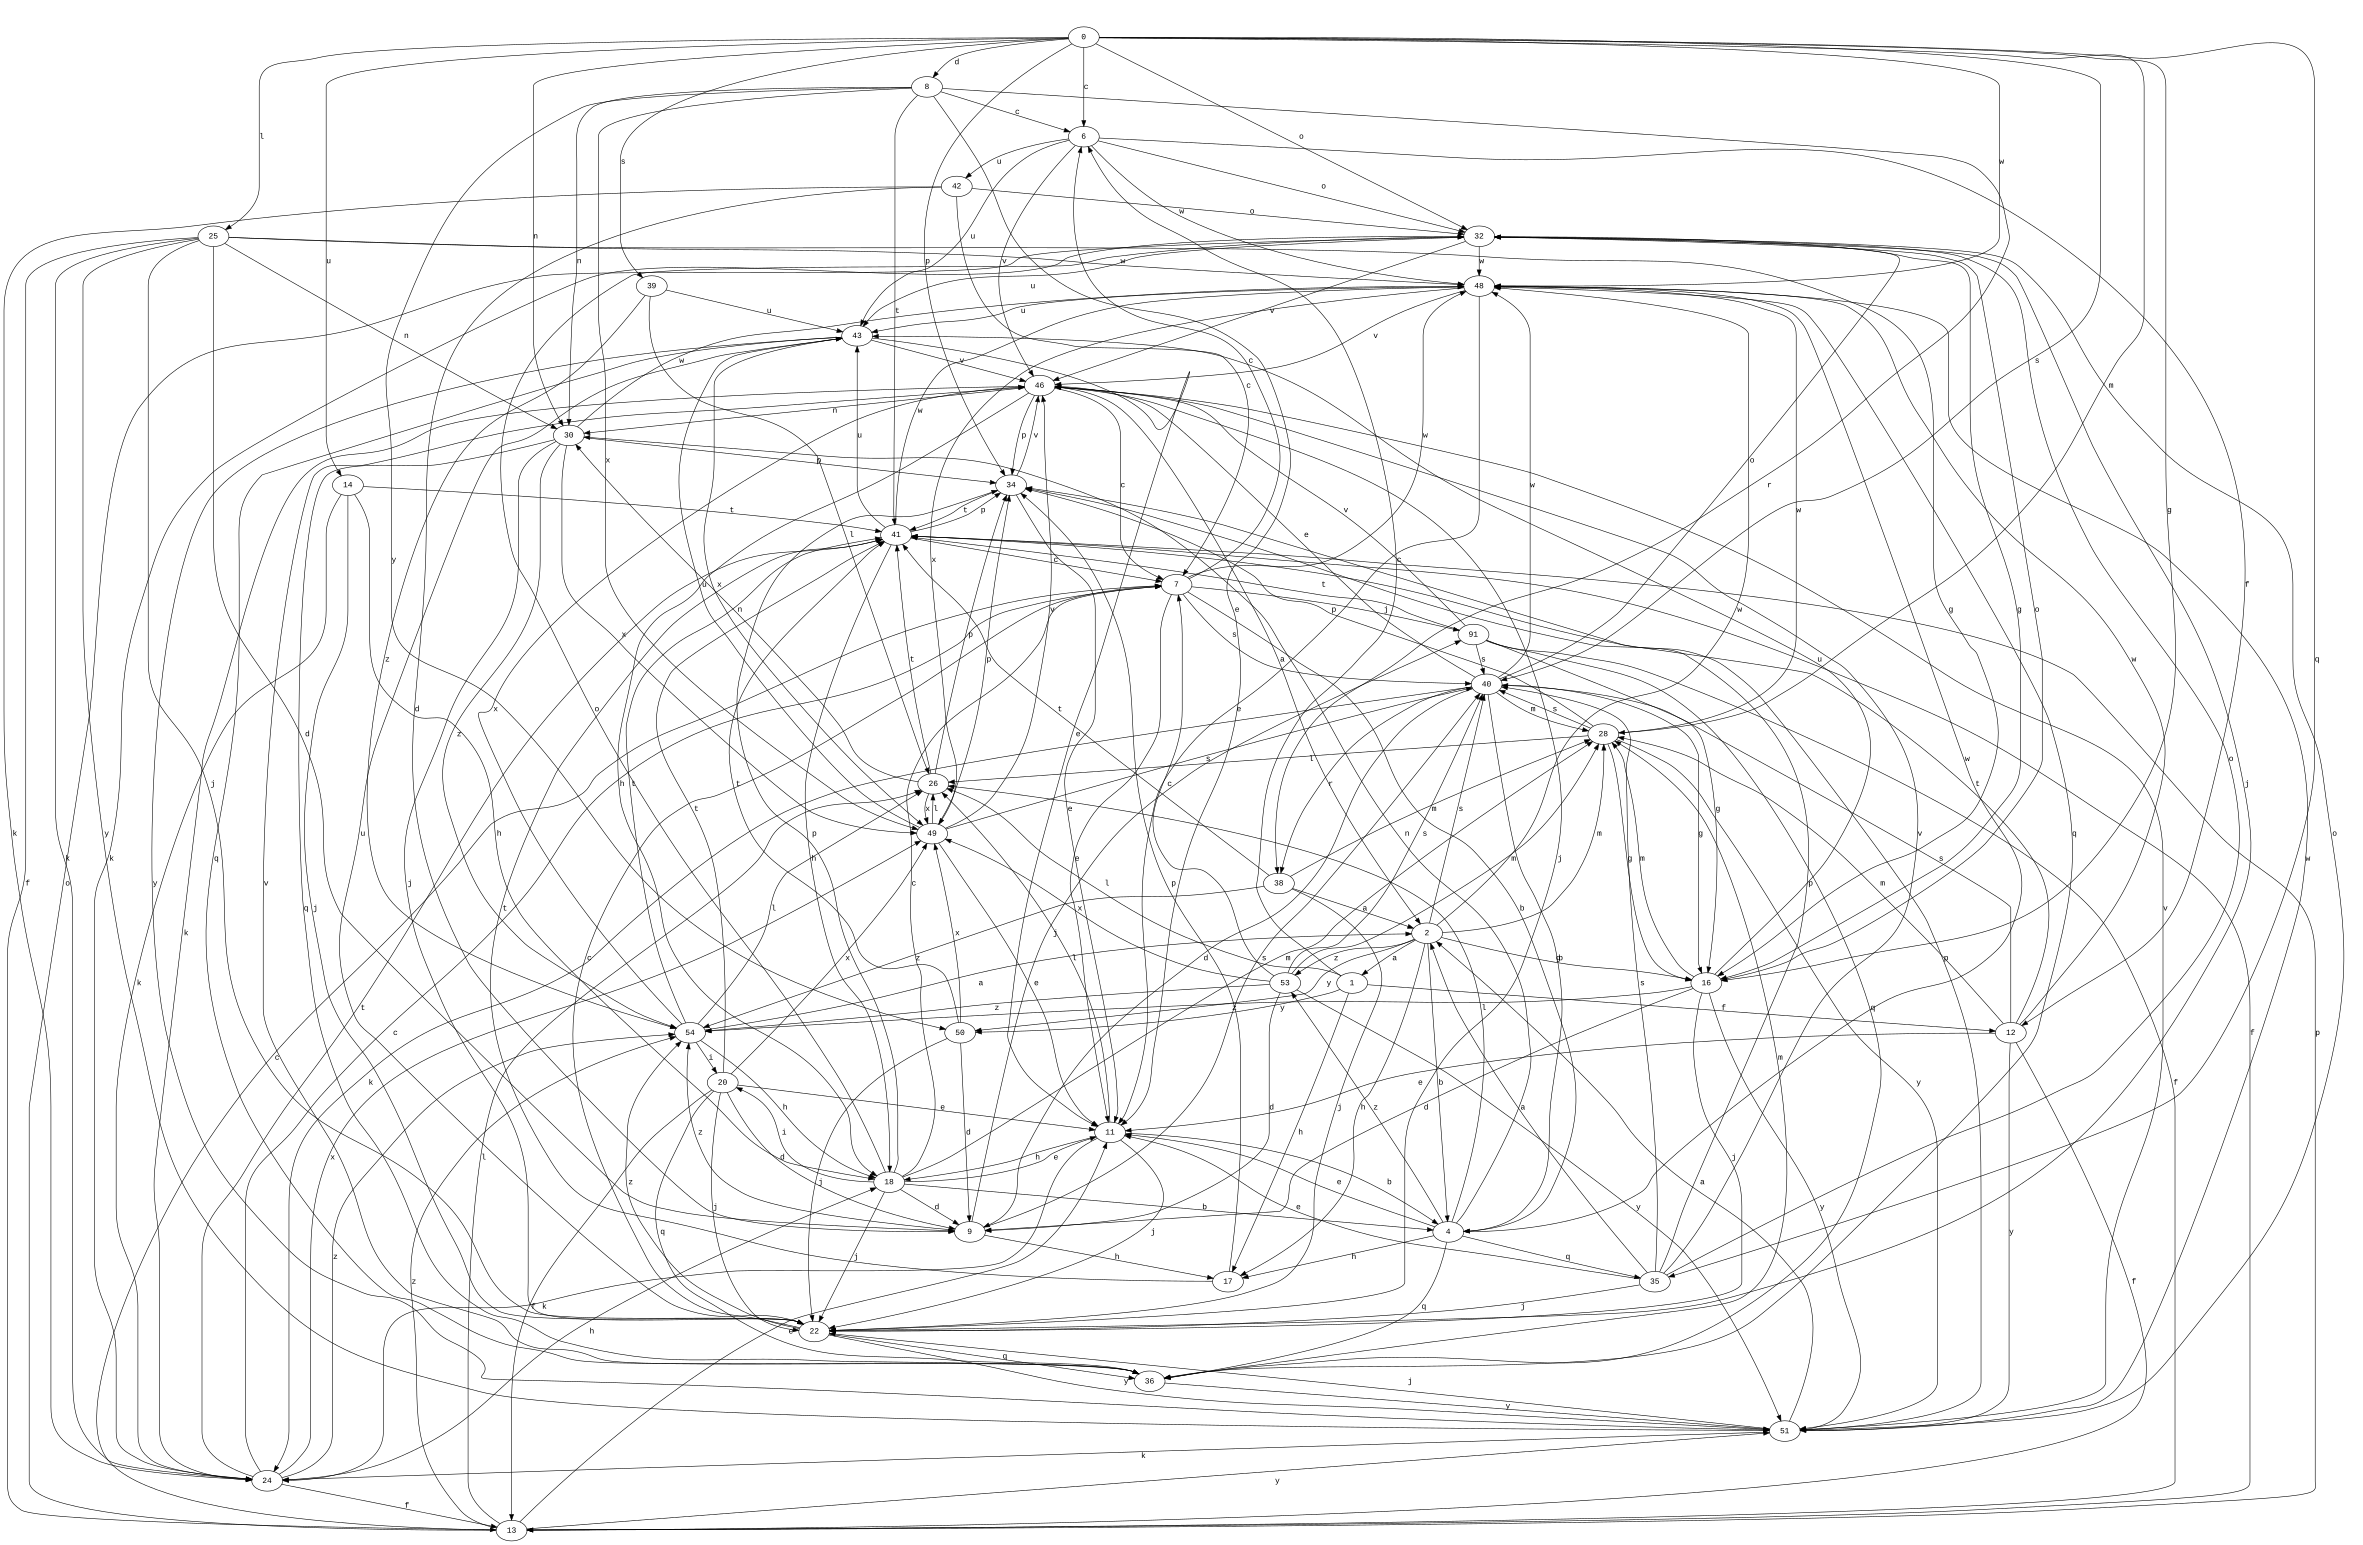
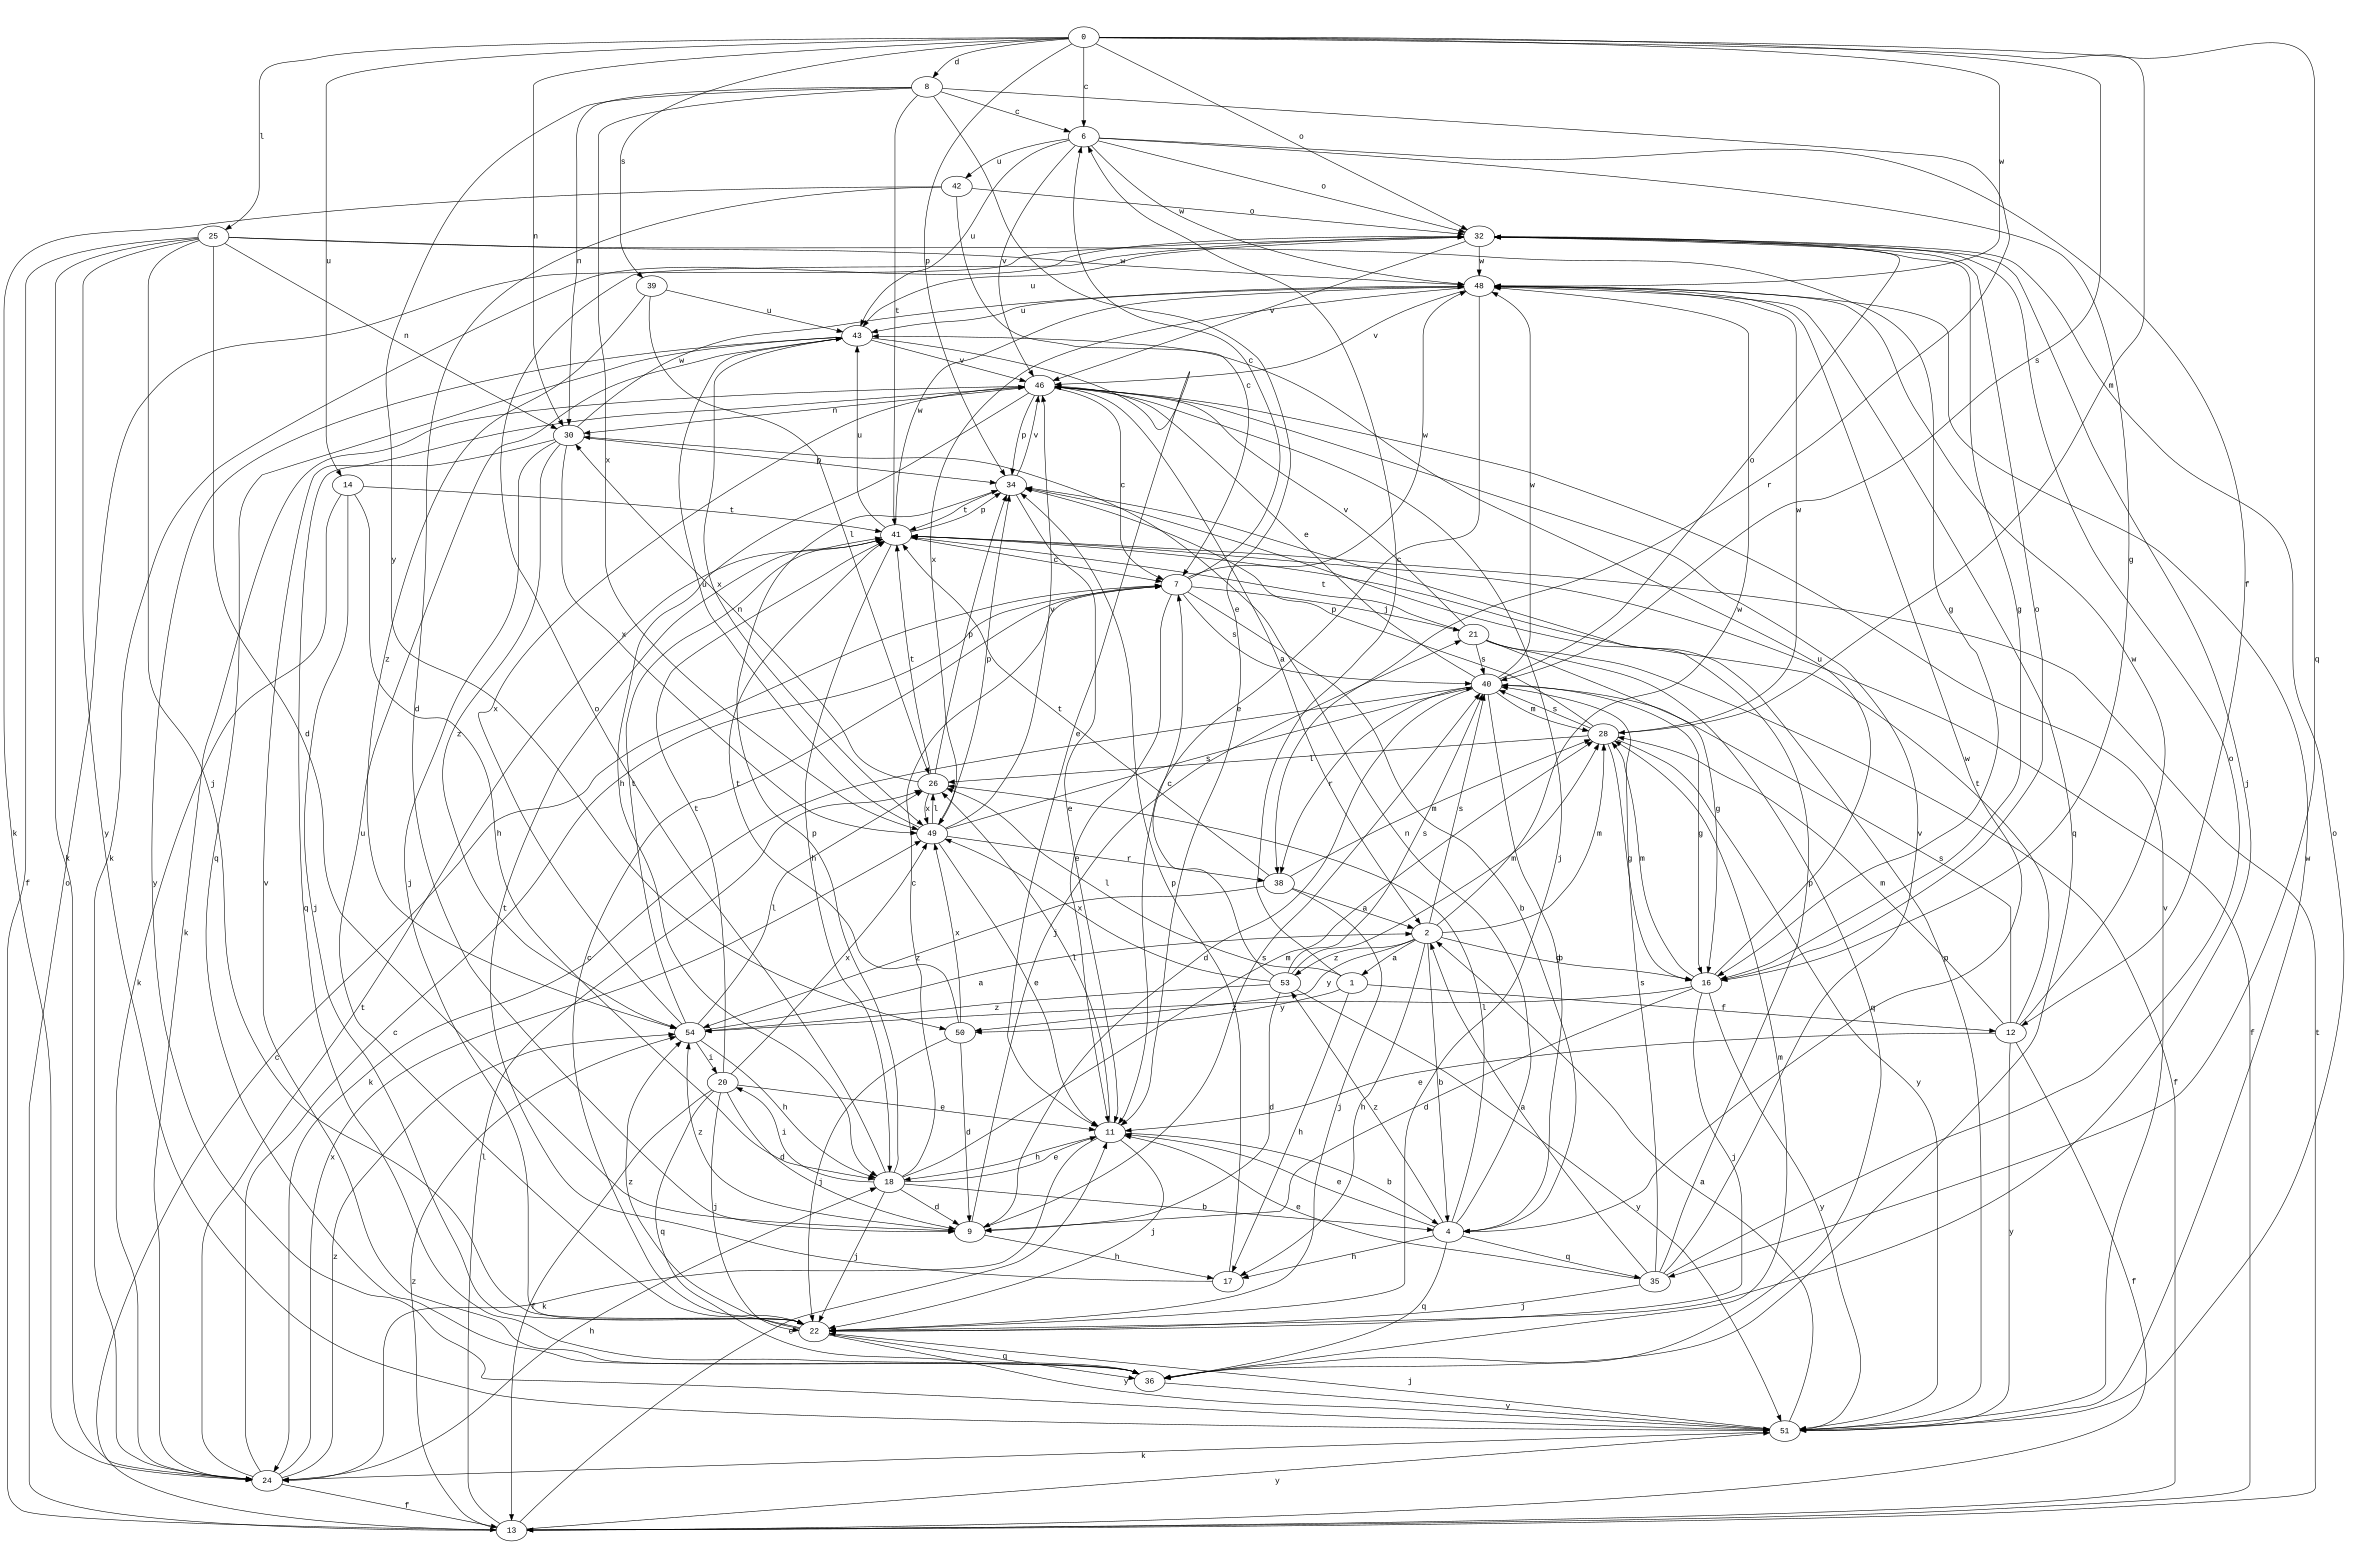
(2166, 140) -> (2060, 255)
(1473, 635) -> (1473, 635)
none -> (1103, 858)
(2318, 1033) -> (2318, 1033)
